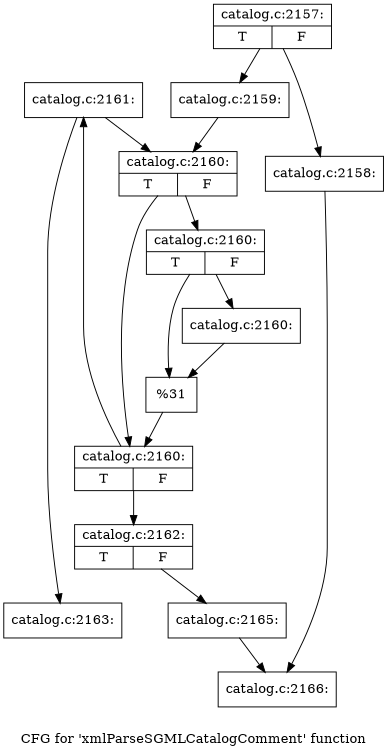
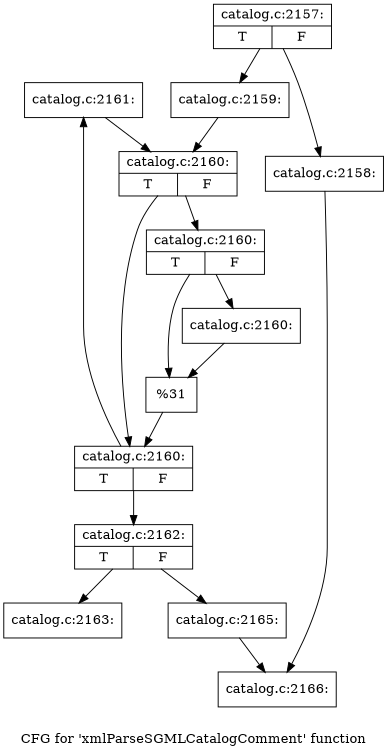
(48, 354) -> (99, 583)
